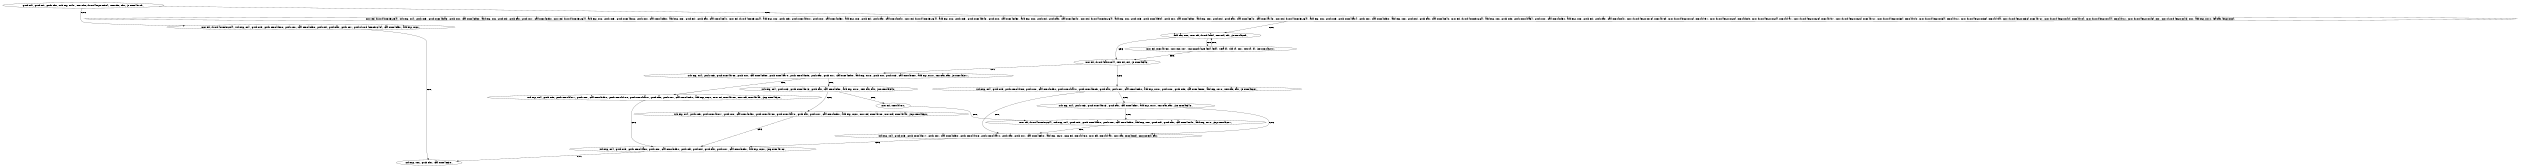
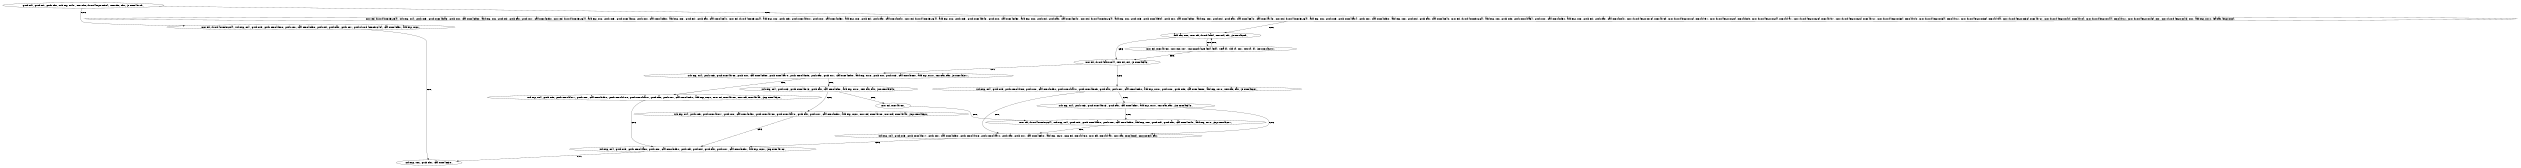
(893, 106) -> (893, 106)
